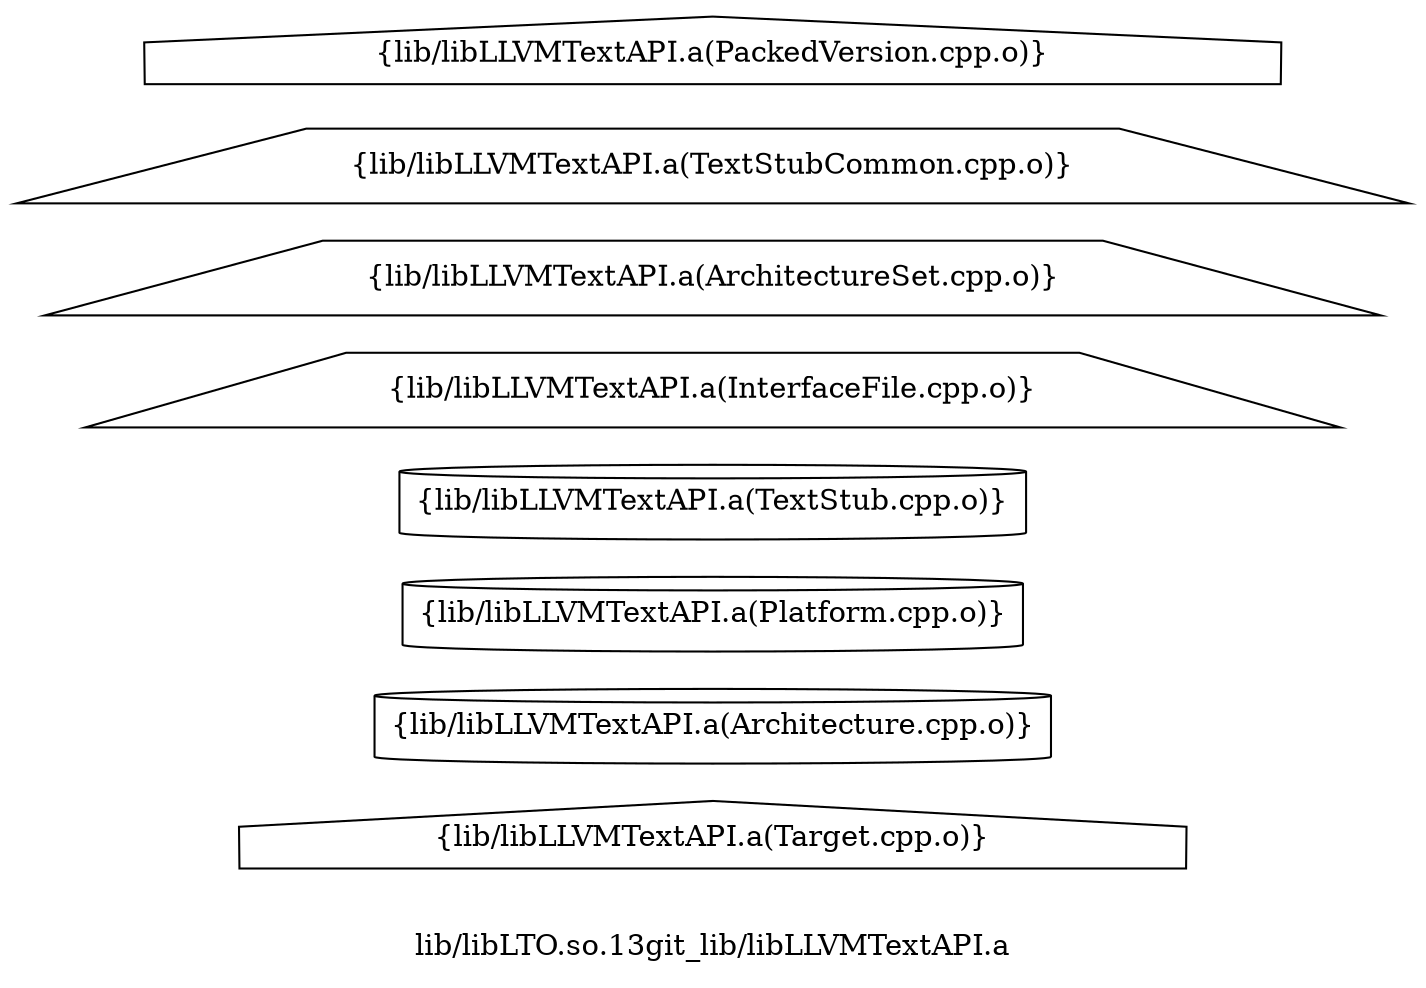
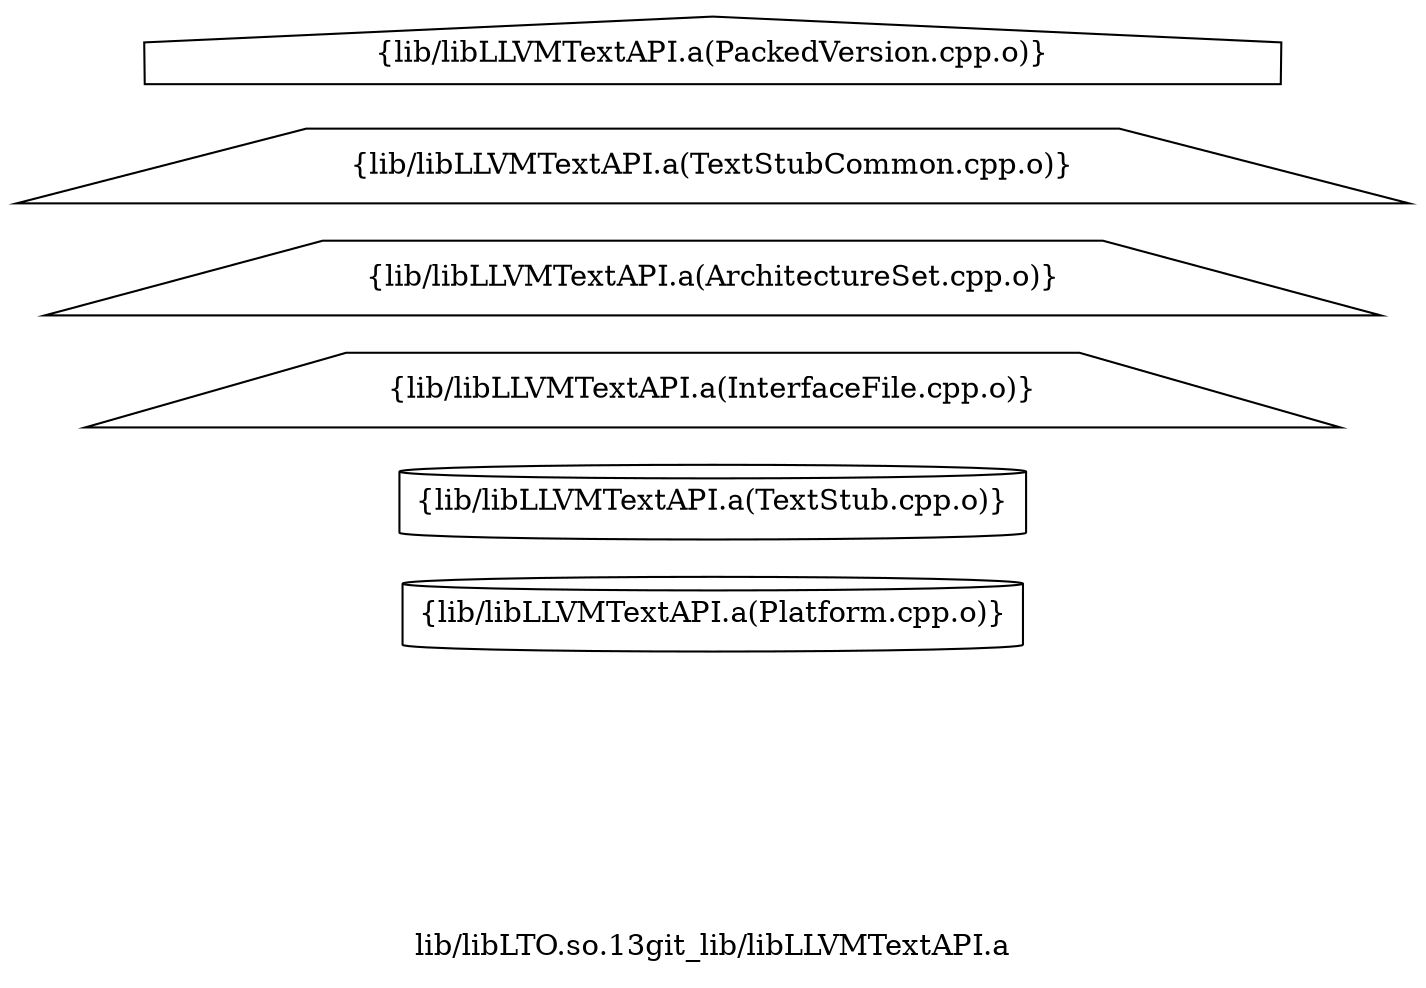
(713, 726) -> none
(713, 838) -> none
